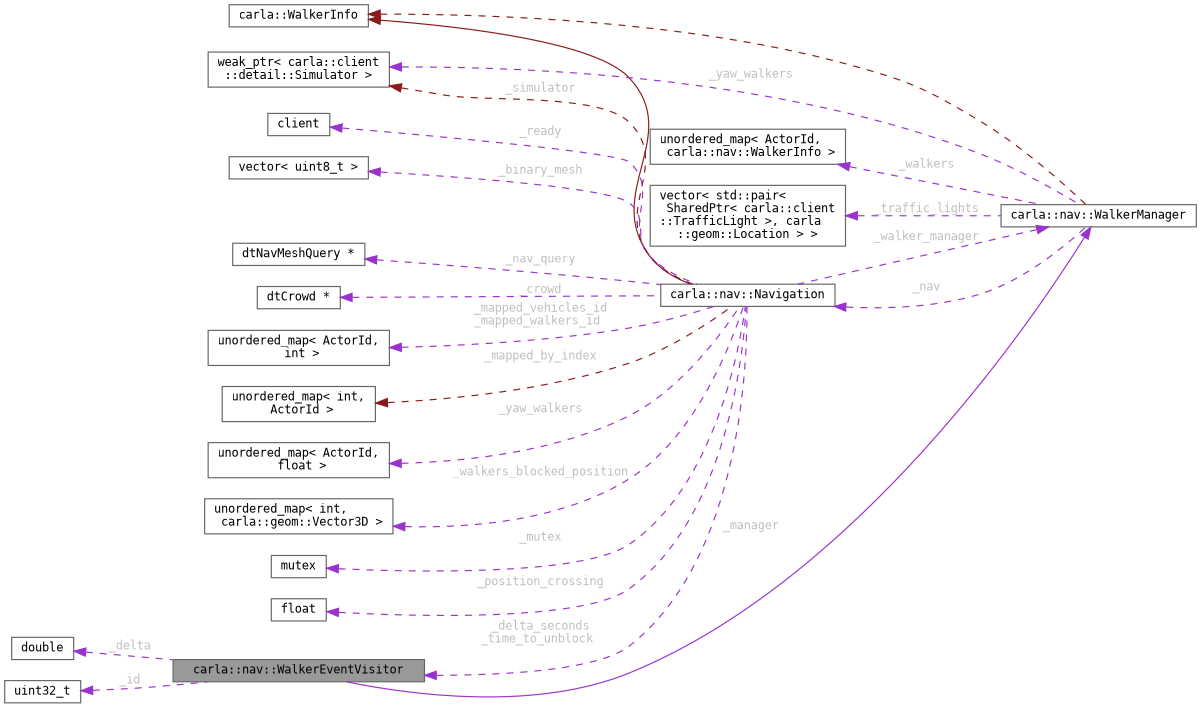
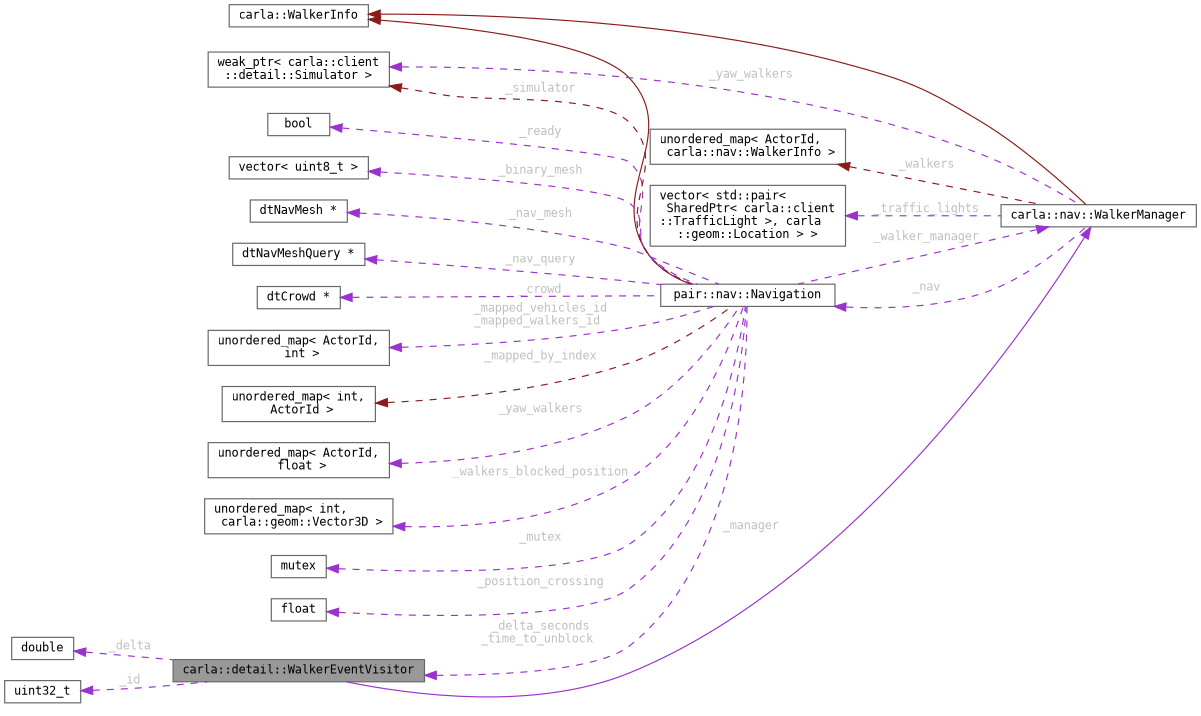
(754, 44) -> (754, 44)
(299, 125) -> (299, 125)
(945, 186) -> (945, 186)
none -> (299, 211)
(748, 295) -> (748, 295)
(299, 671) -> (299, 671)
